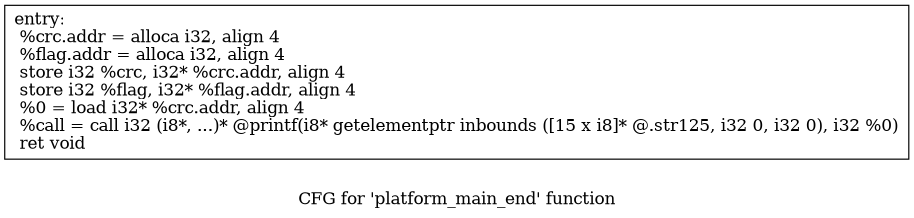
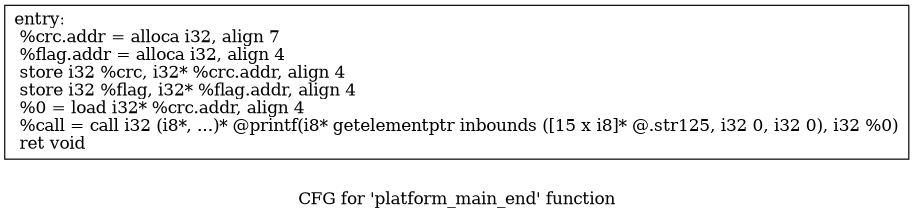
(147, 37) -> (147, 37)
